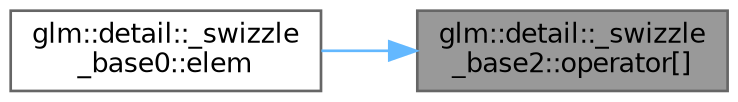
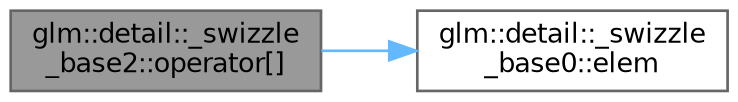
(355, 51) -> (355, 51)
